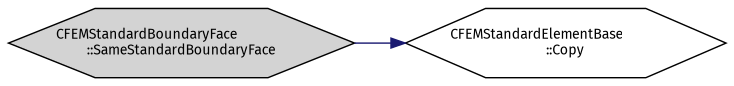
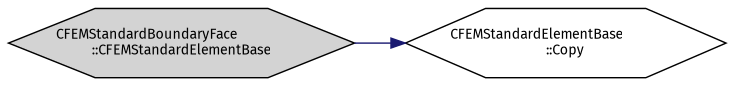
(182, 43) -> (182, 43)
